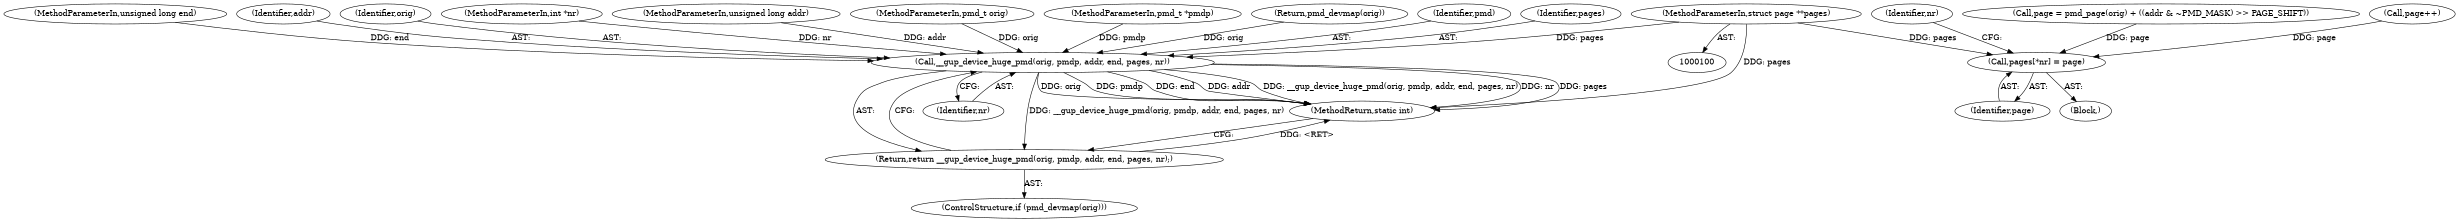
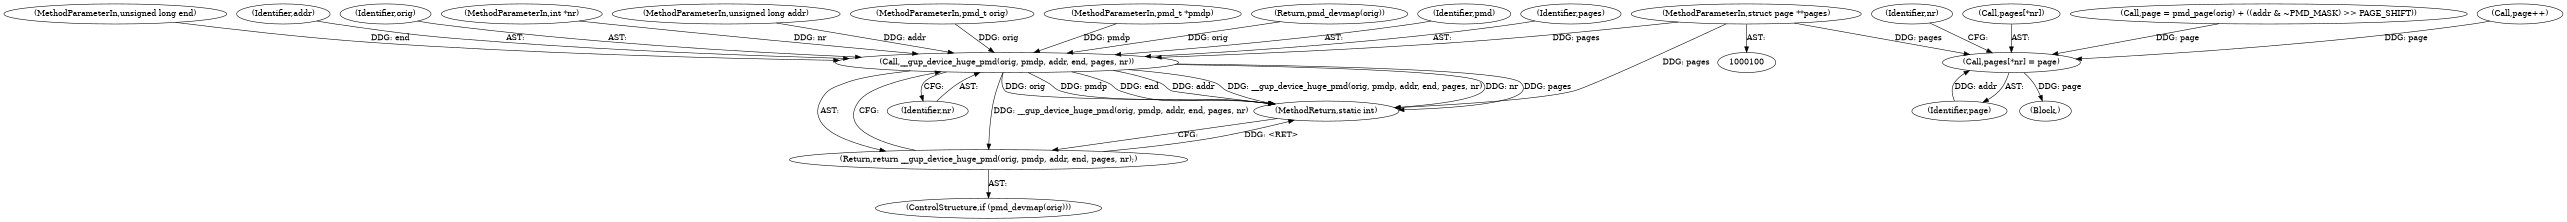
none -> (2011, 14)
(2011, 87) -> (1976, 87)
(2075, 87) -> (2060, 87)
